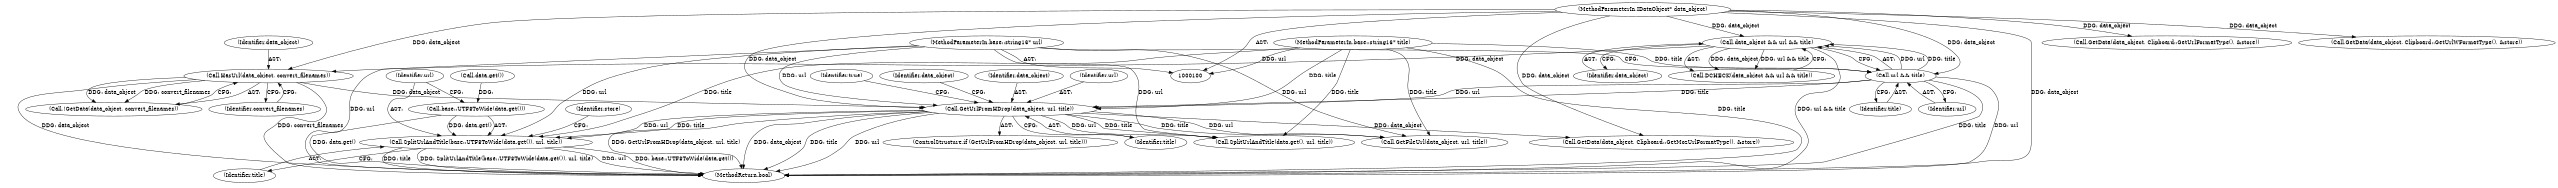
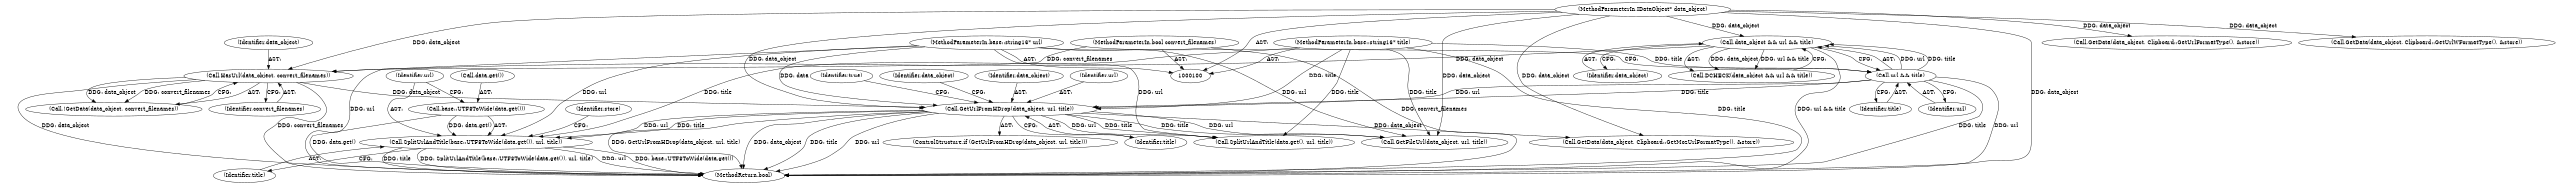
(1870, 23) -> (1464, 30)
none -> (1155, 43)
(1274, 59) -> (1274, 59)
(794, 76) -> (794, 76)
(291, 93) -> (291, 93)
(487, 93) -> (487, 93)
